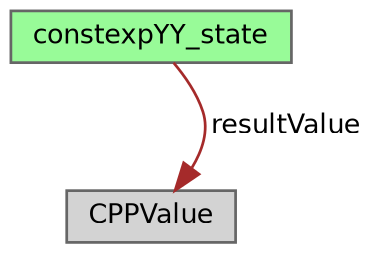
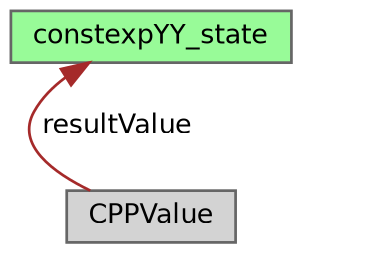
(203, 112) -> (32, 142)
